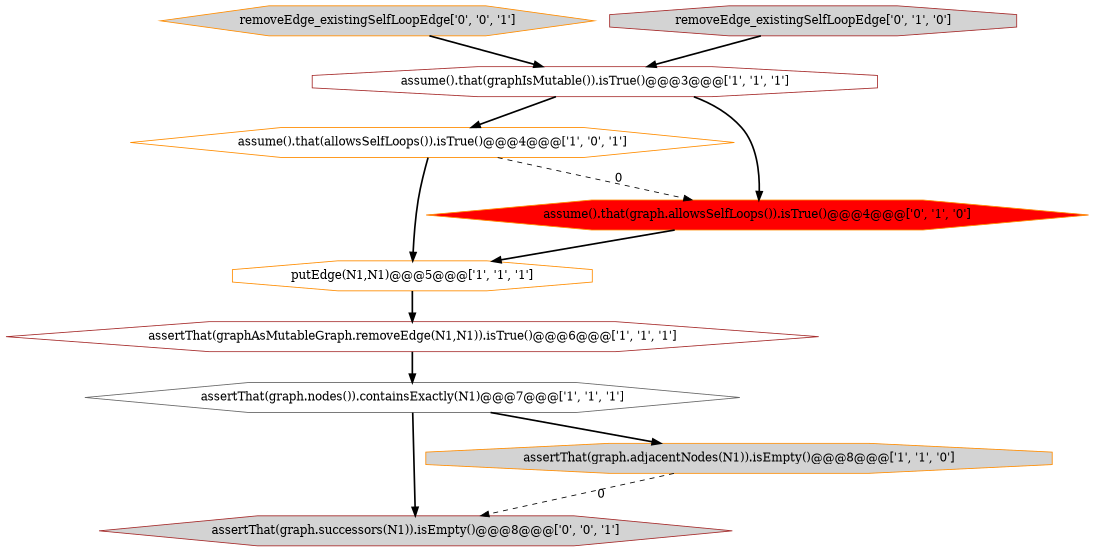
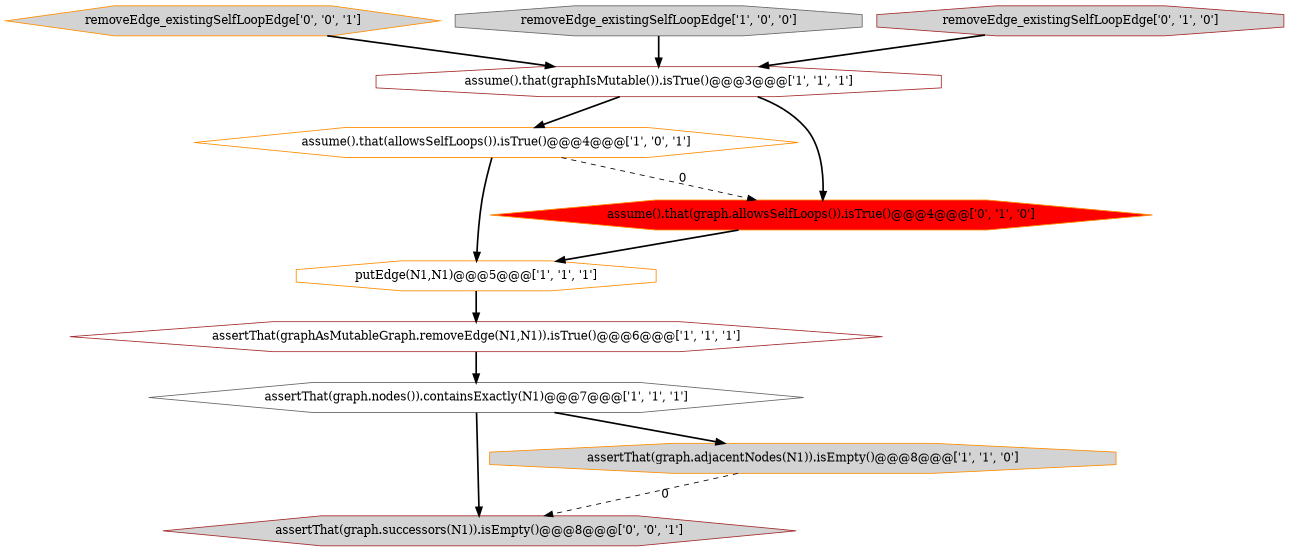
none -> (659, 21)
